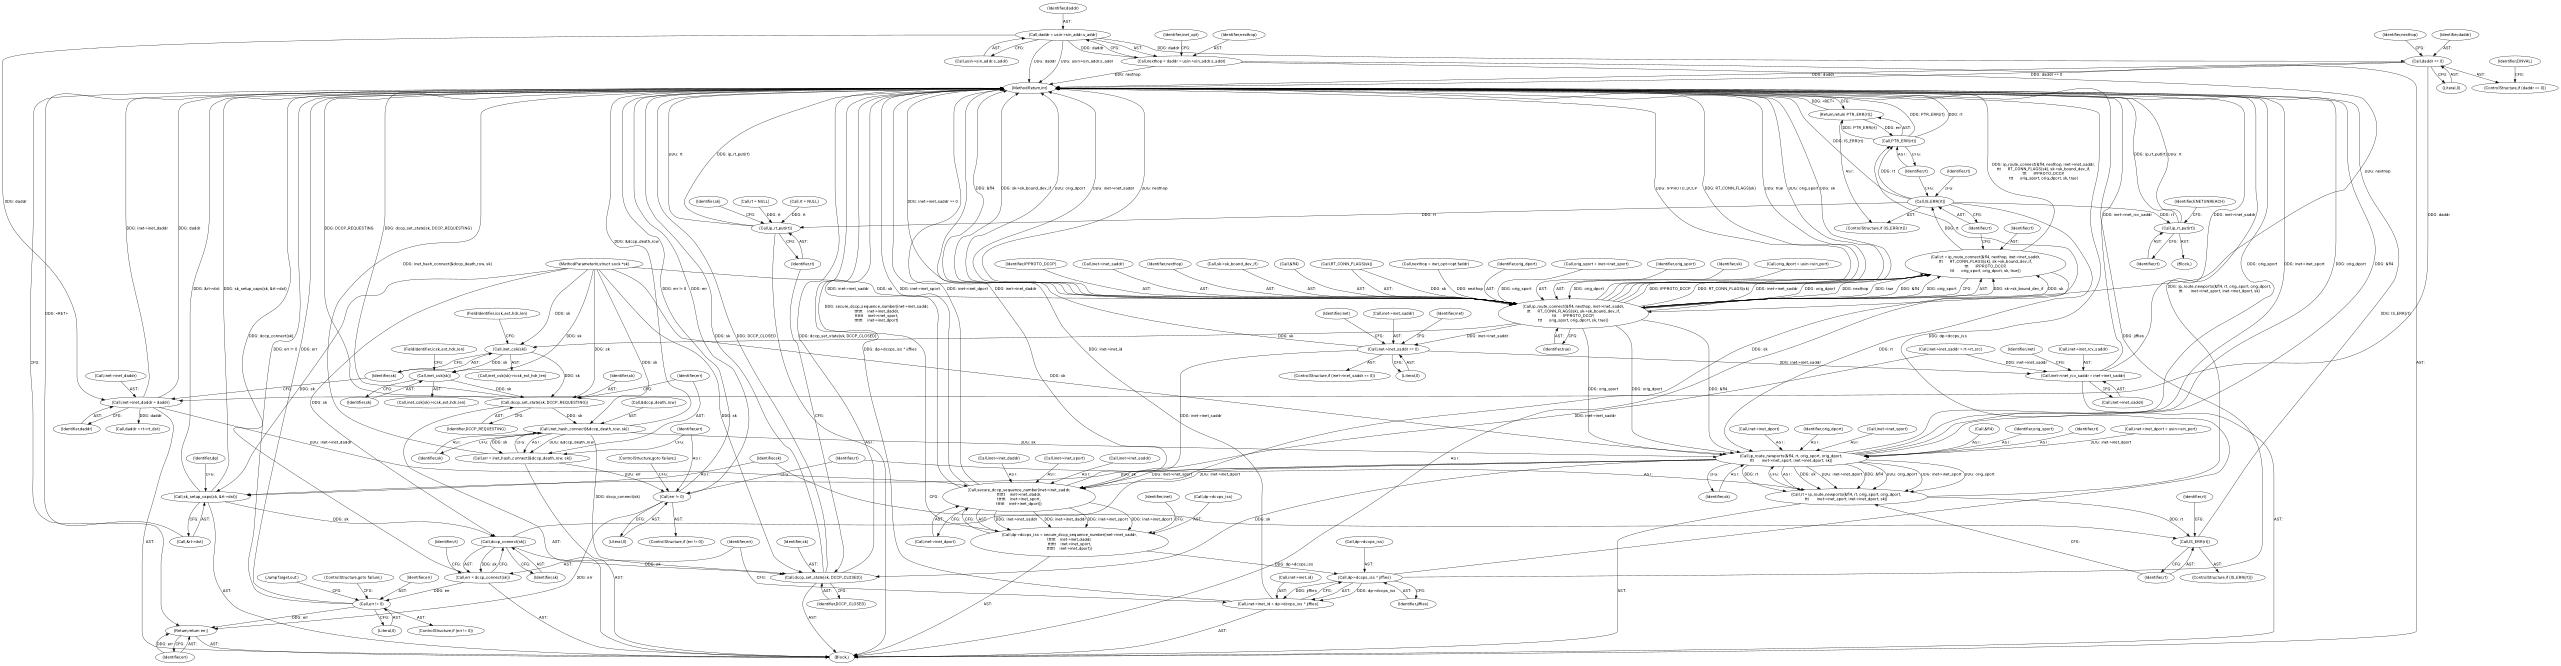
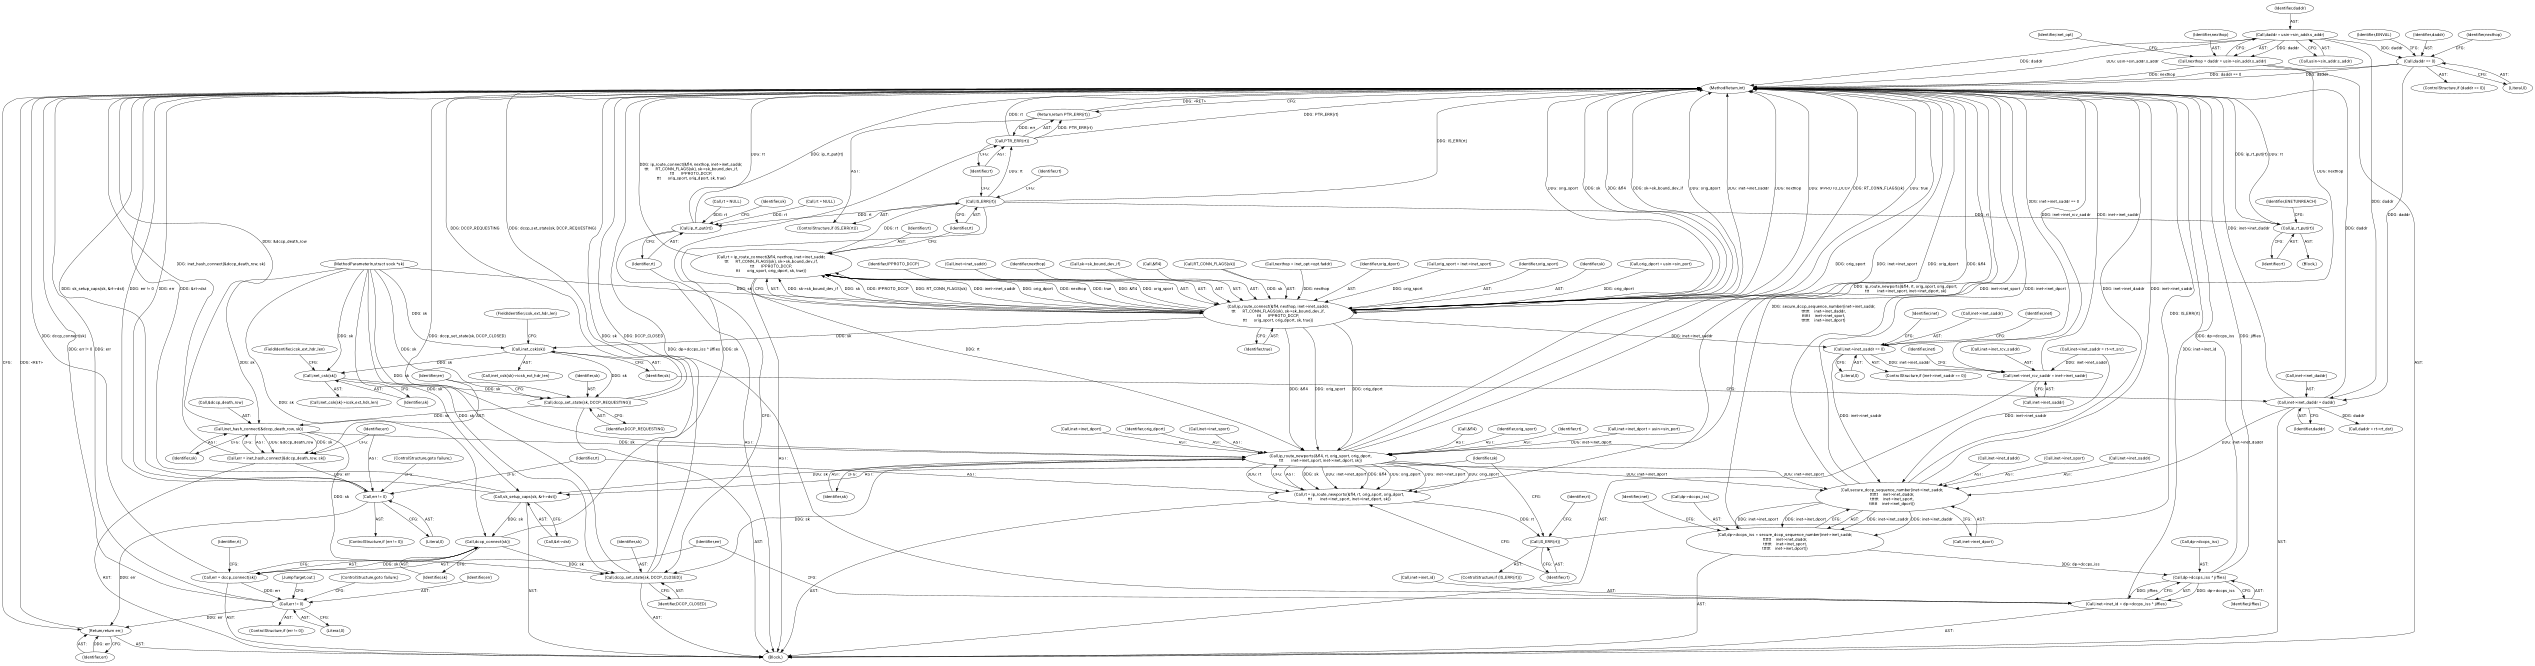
(2515, 73) -> (2403, 45)
(207, 96) -> (20, 113)
(206, 458) -> none
(618, 497) -> (342, 497)
